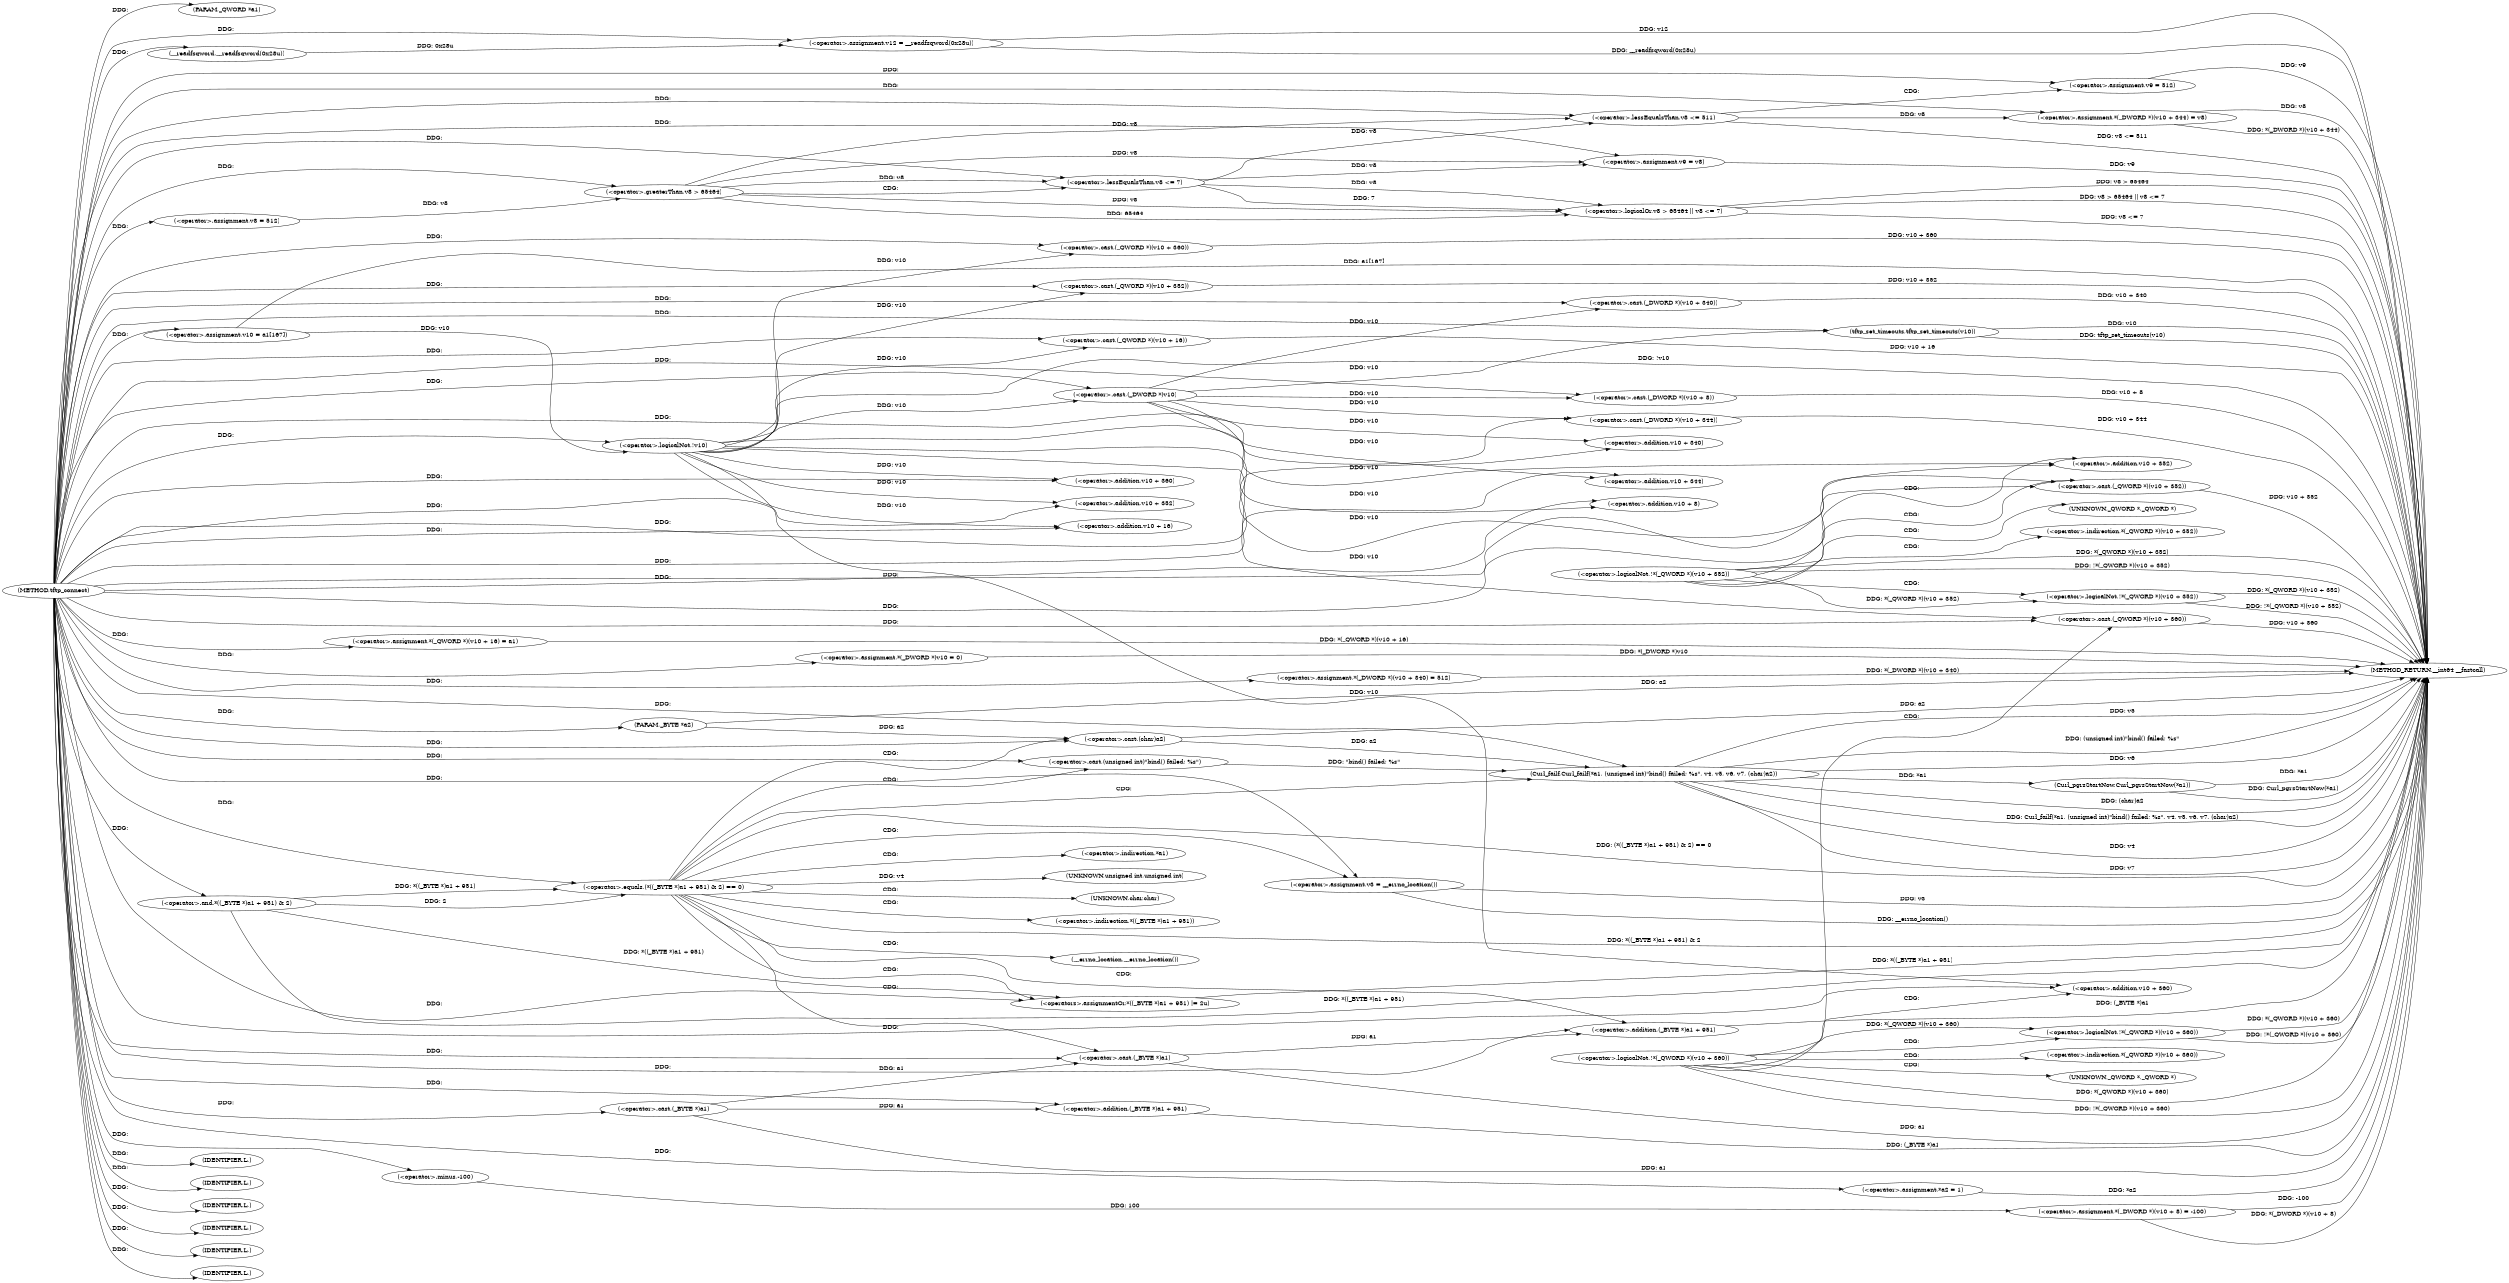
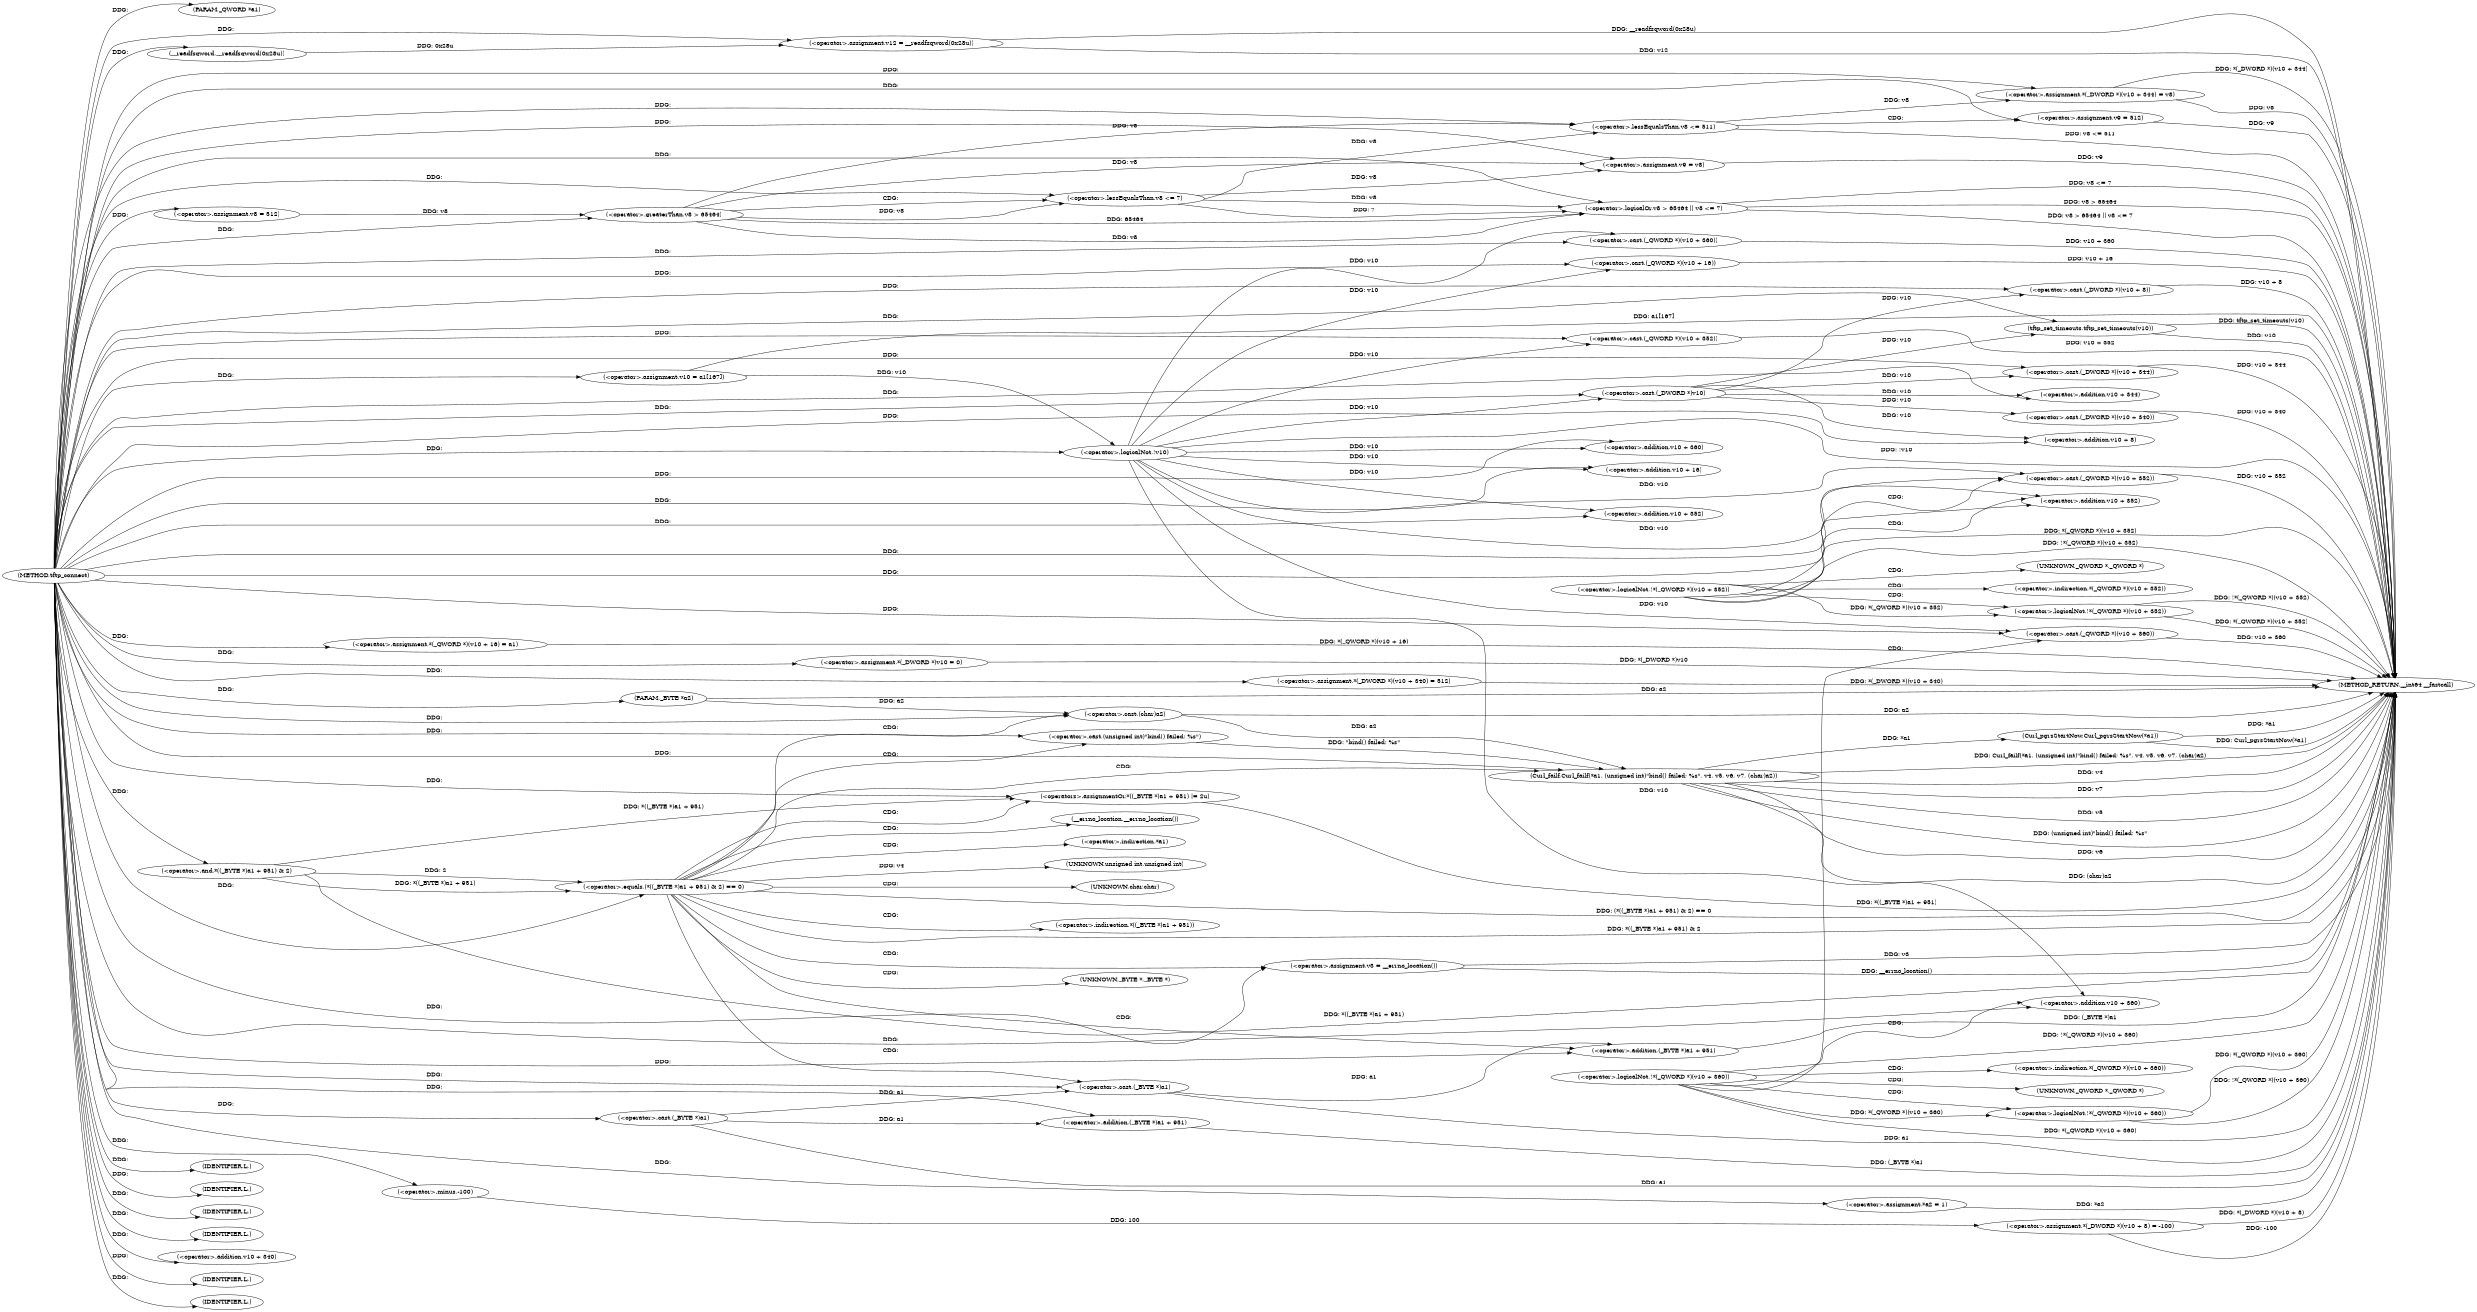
(696, 302) -> (665, 158)
(1365, 432) -> none
none -> (1125, 980)
